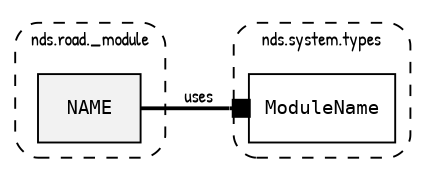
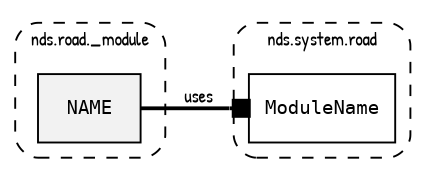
(322, 41) -> (322, 41)
